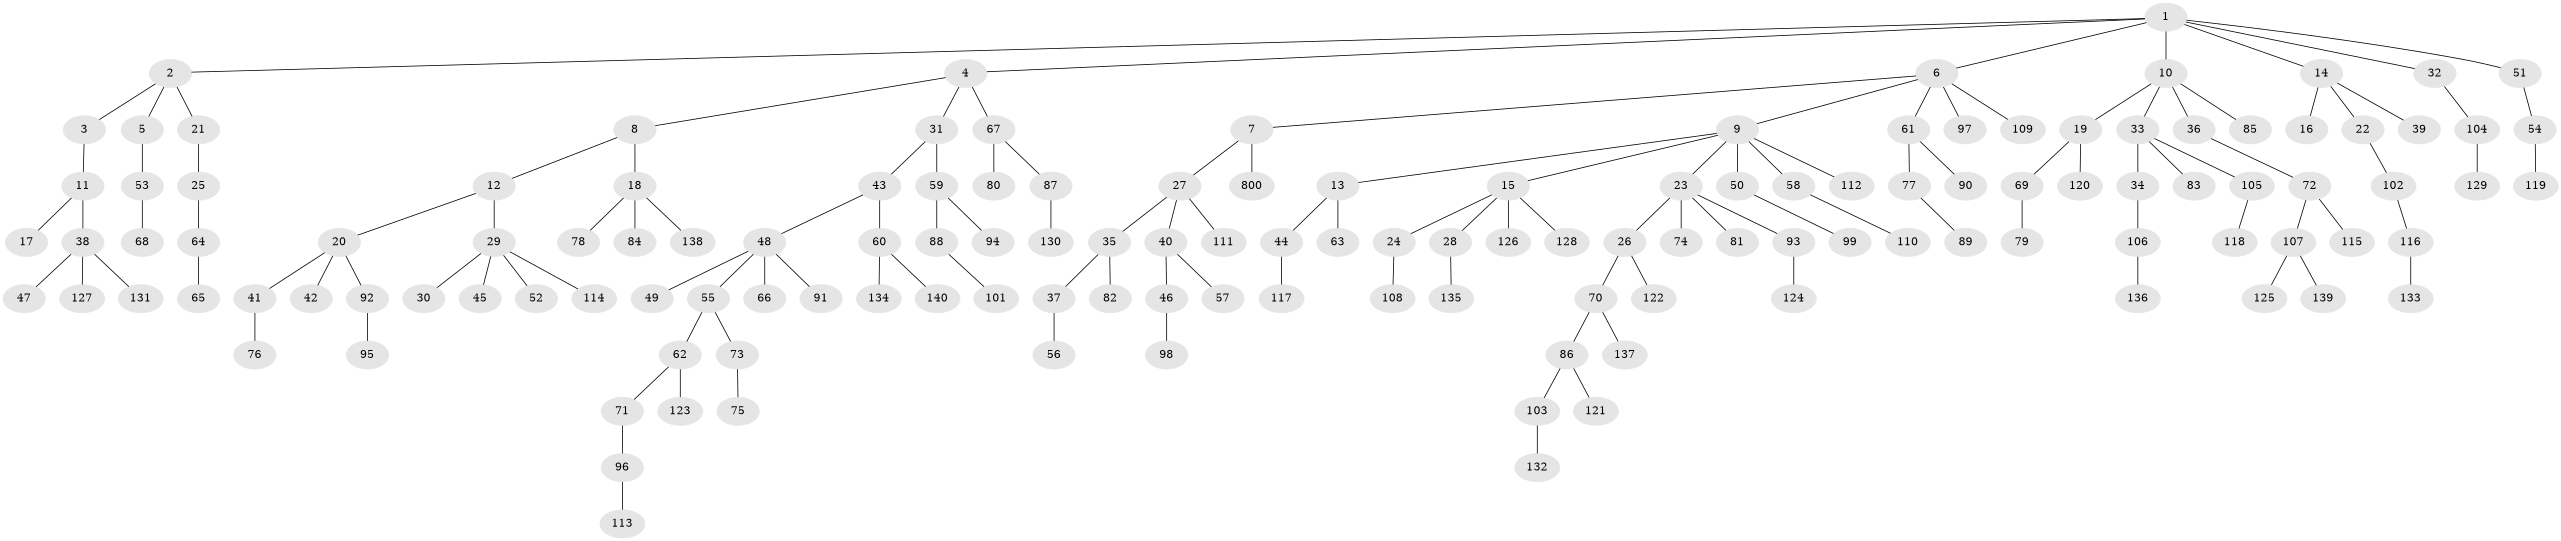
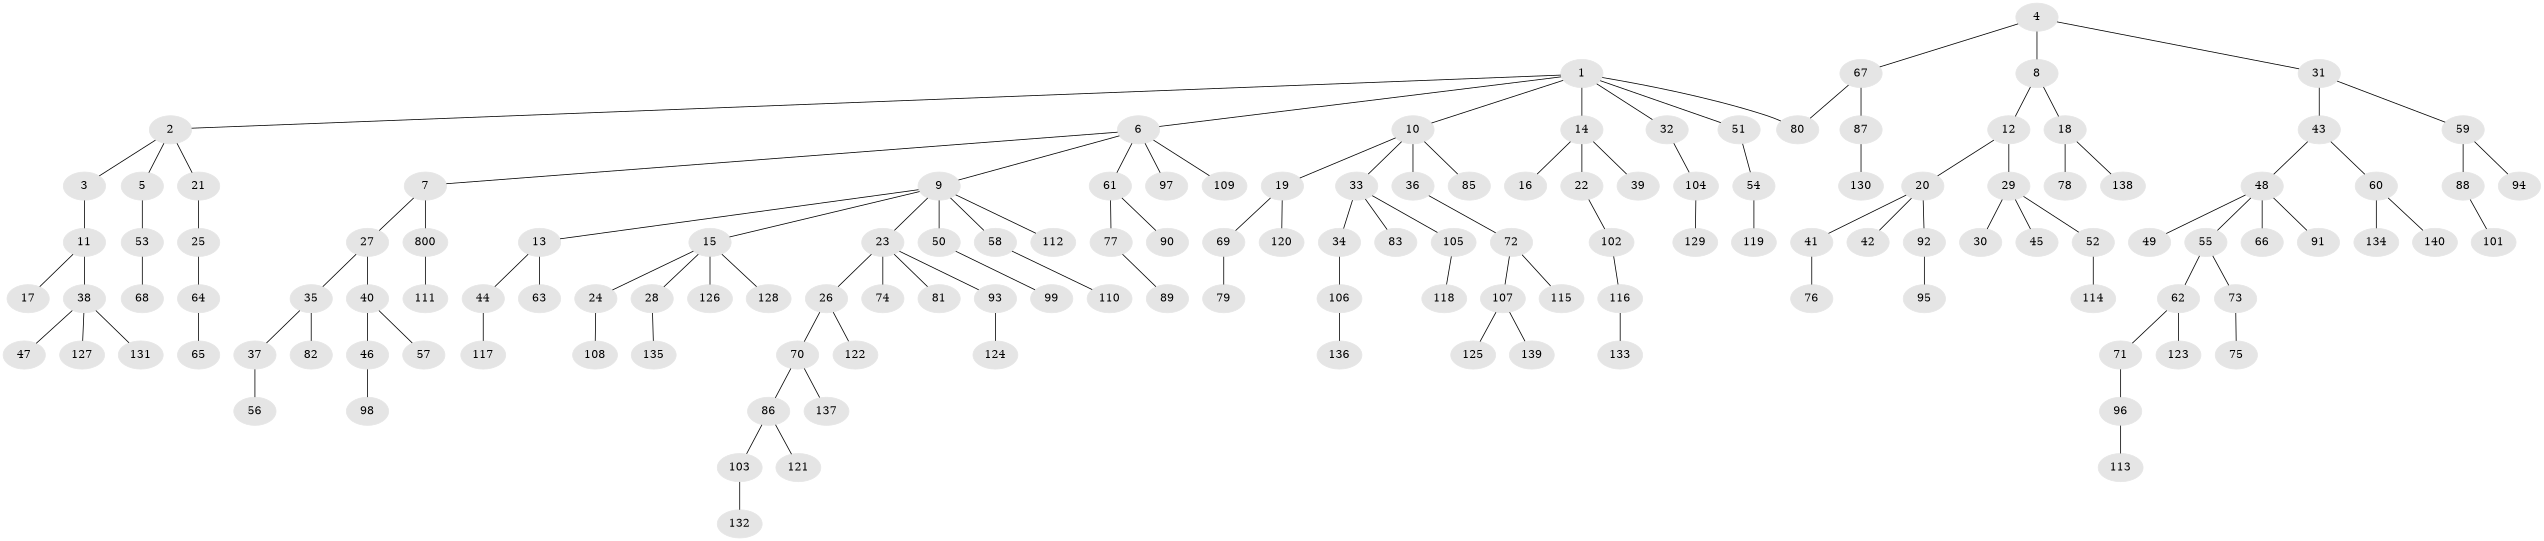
(1566, 45) -> (1692, 95)
(1202, 214) -> (425, 271)
(635, 242) -> none
(544, 270) -> (2093, 271)
